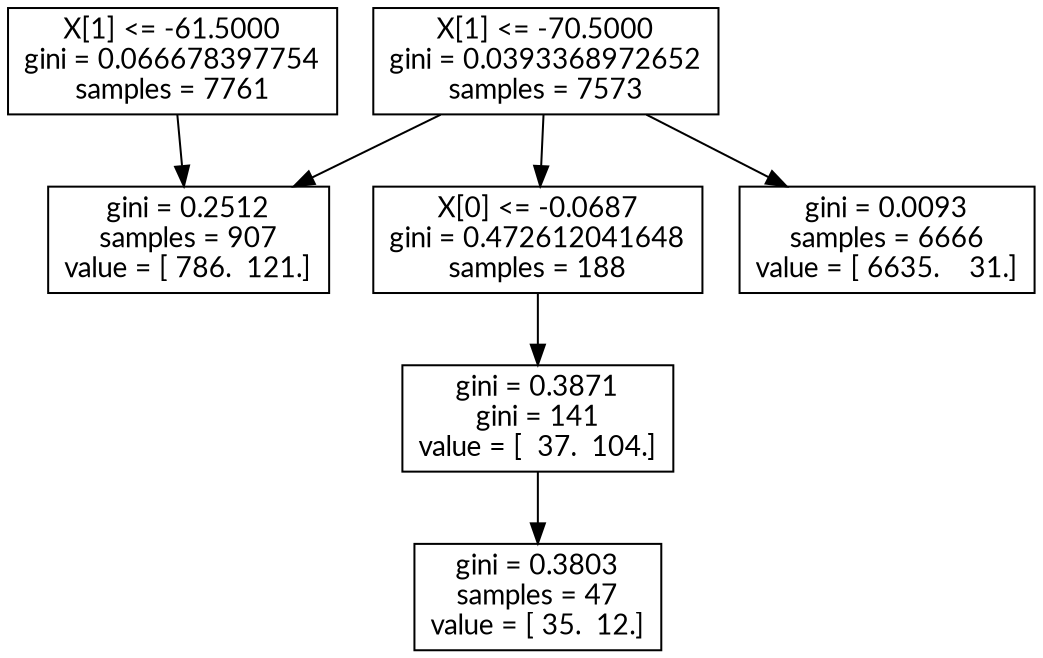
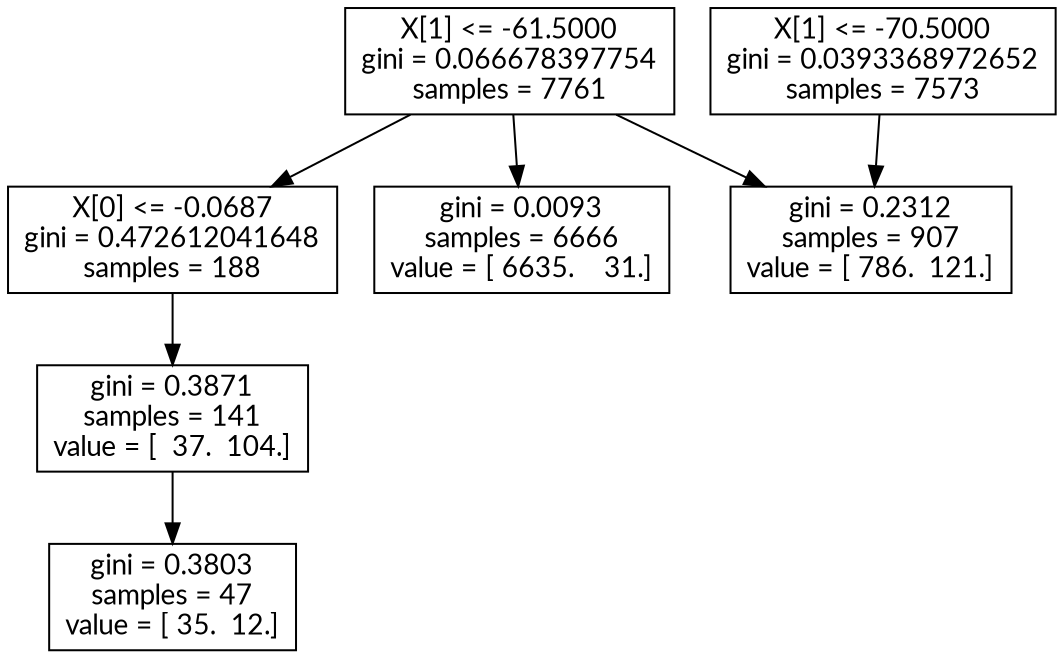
(542, 140) -> (350, 146)
(708, 146) -> (515, 140)
(189, 240) -> (871, 240)
(538, 418) -> (173, 418)
